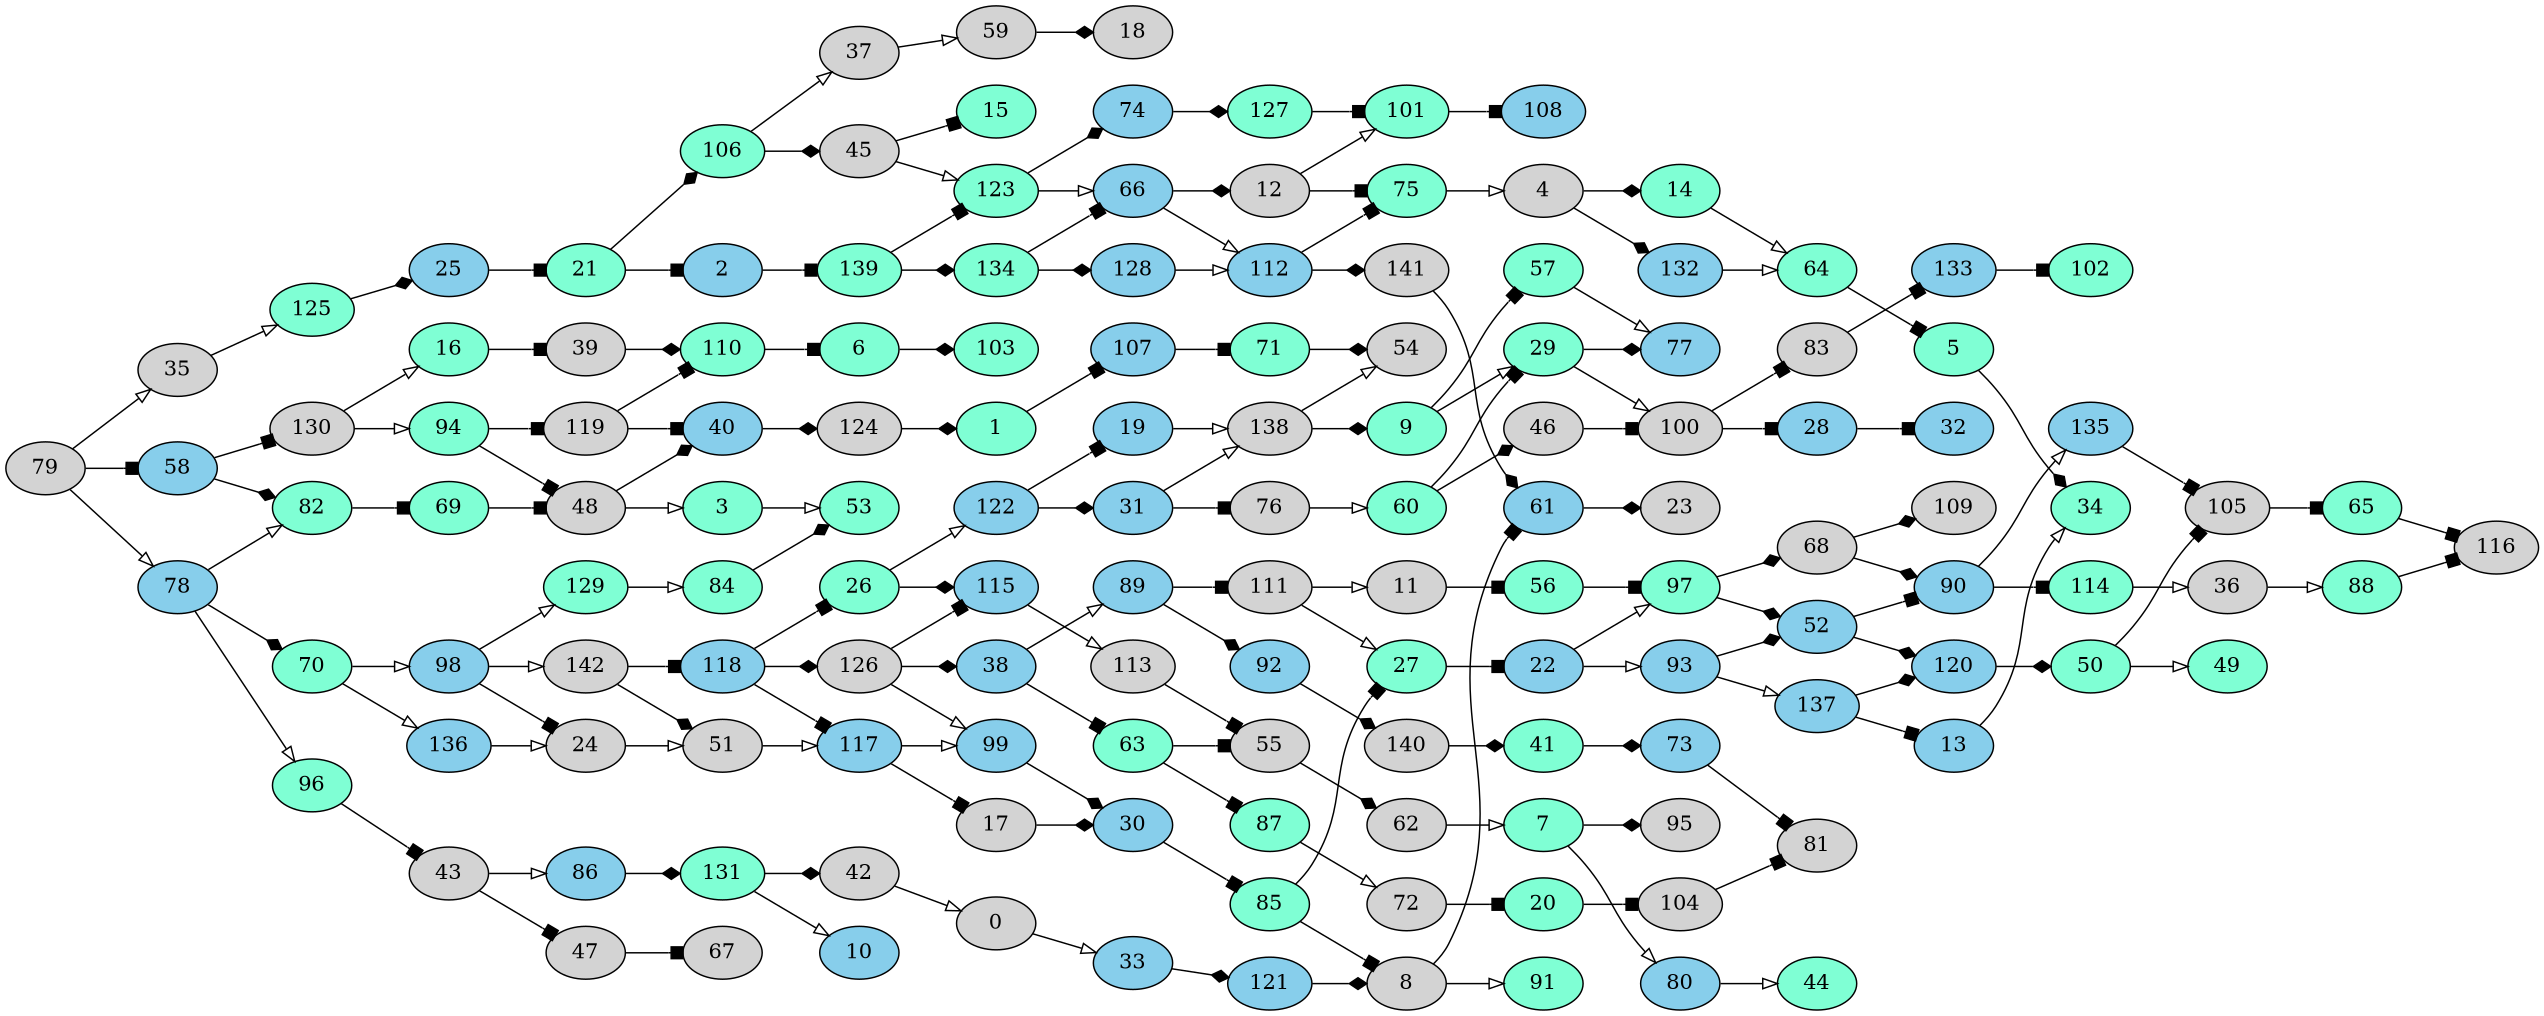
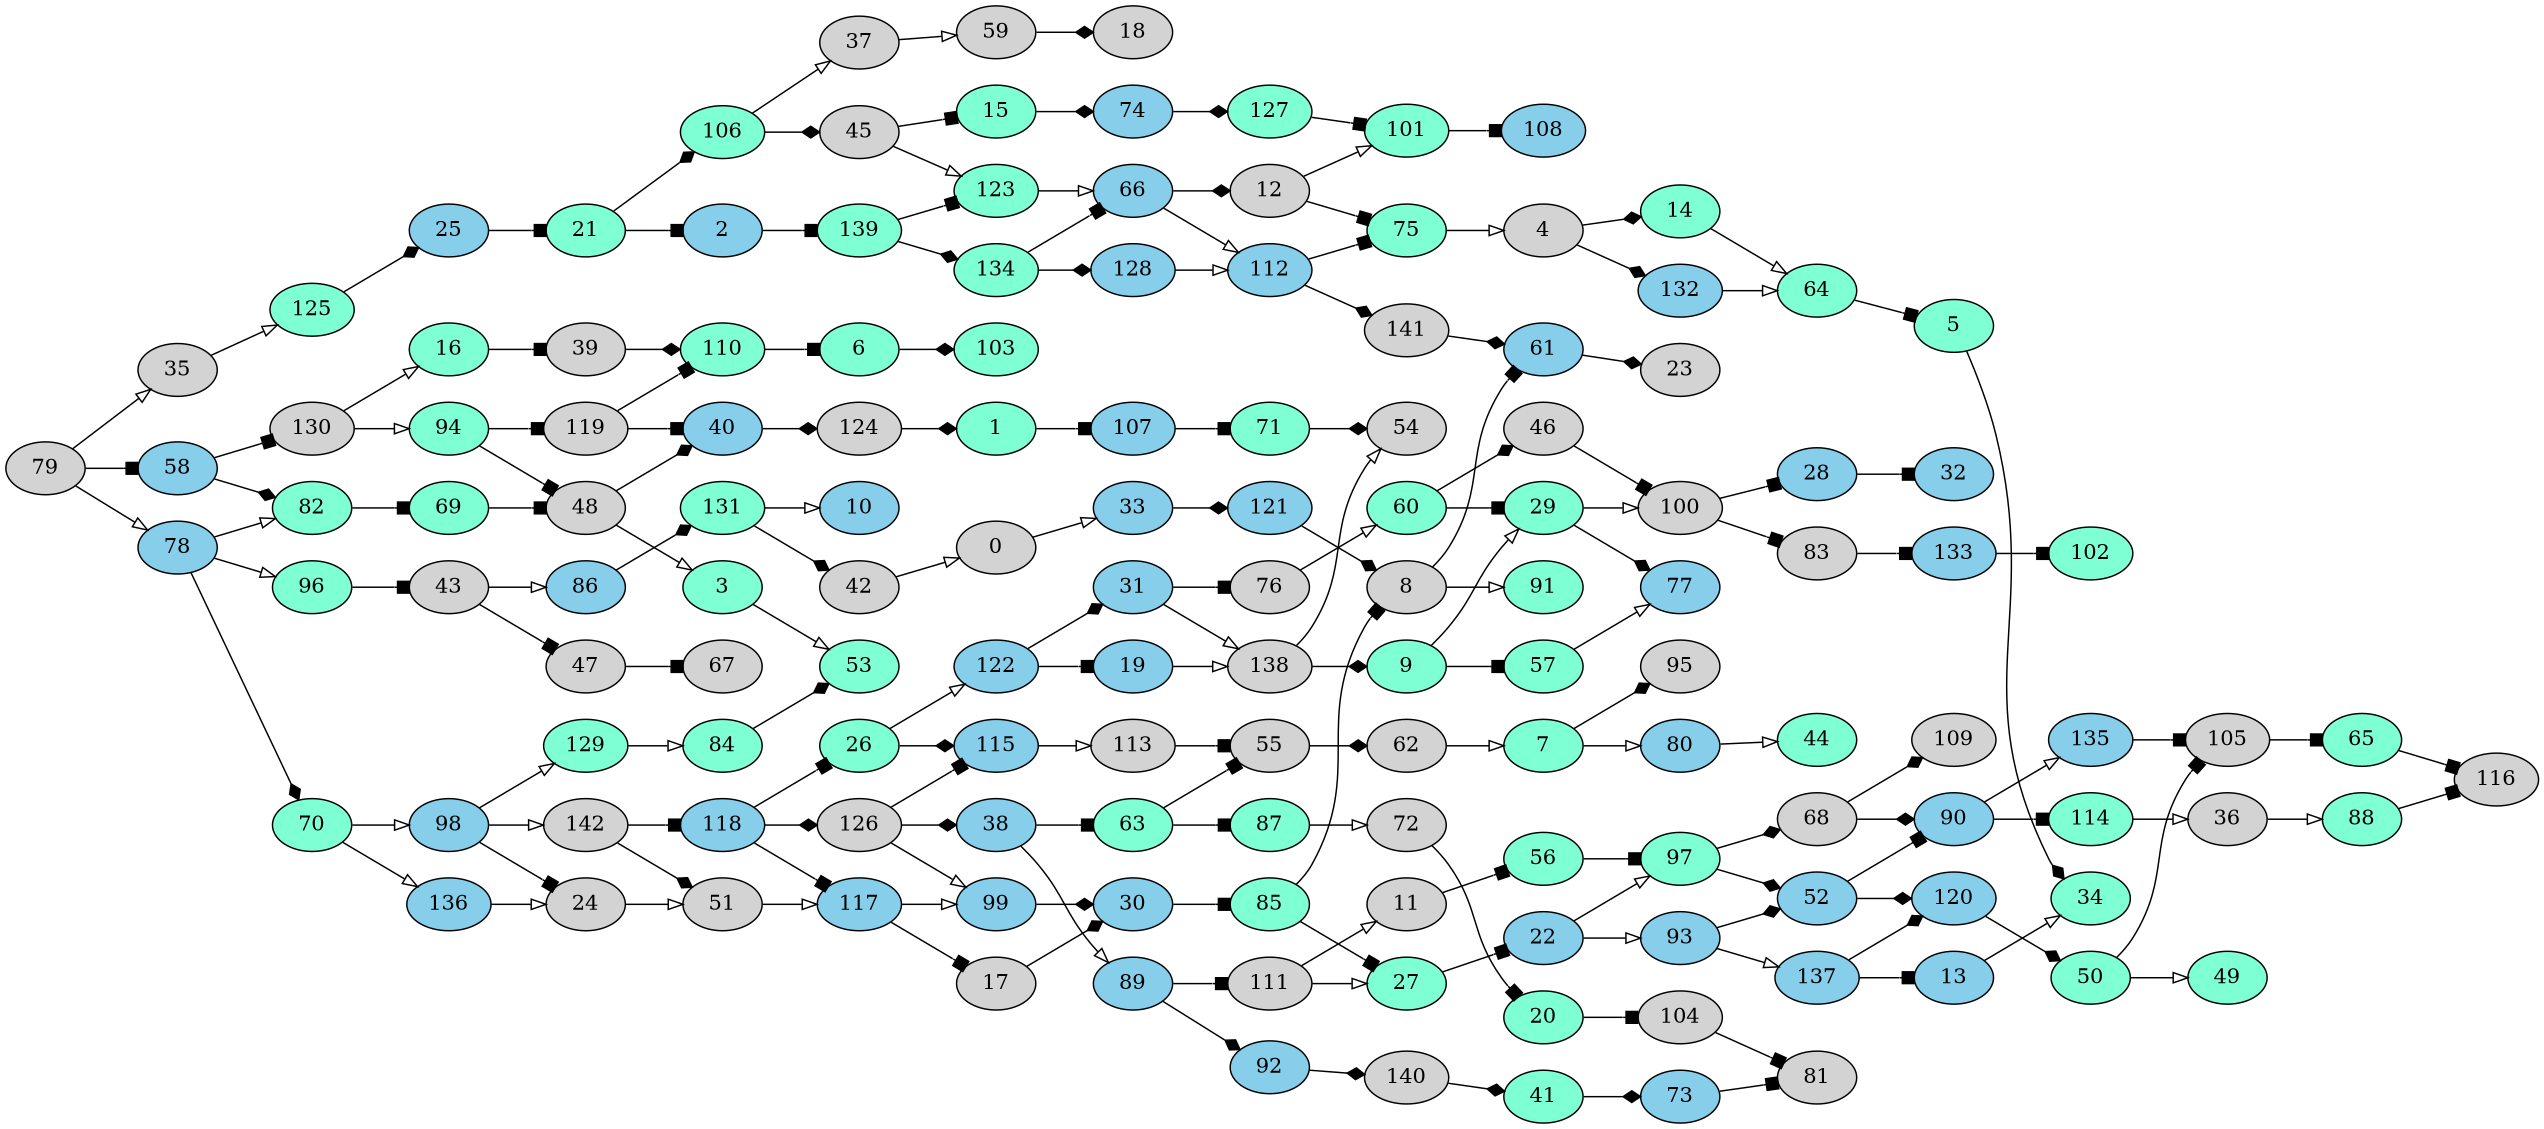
(1058, 155) -> (1056, 112)
